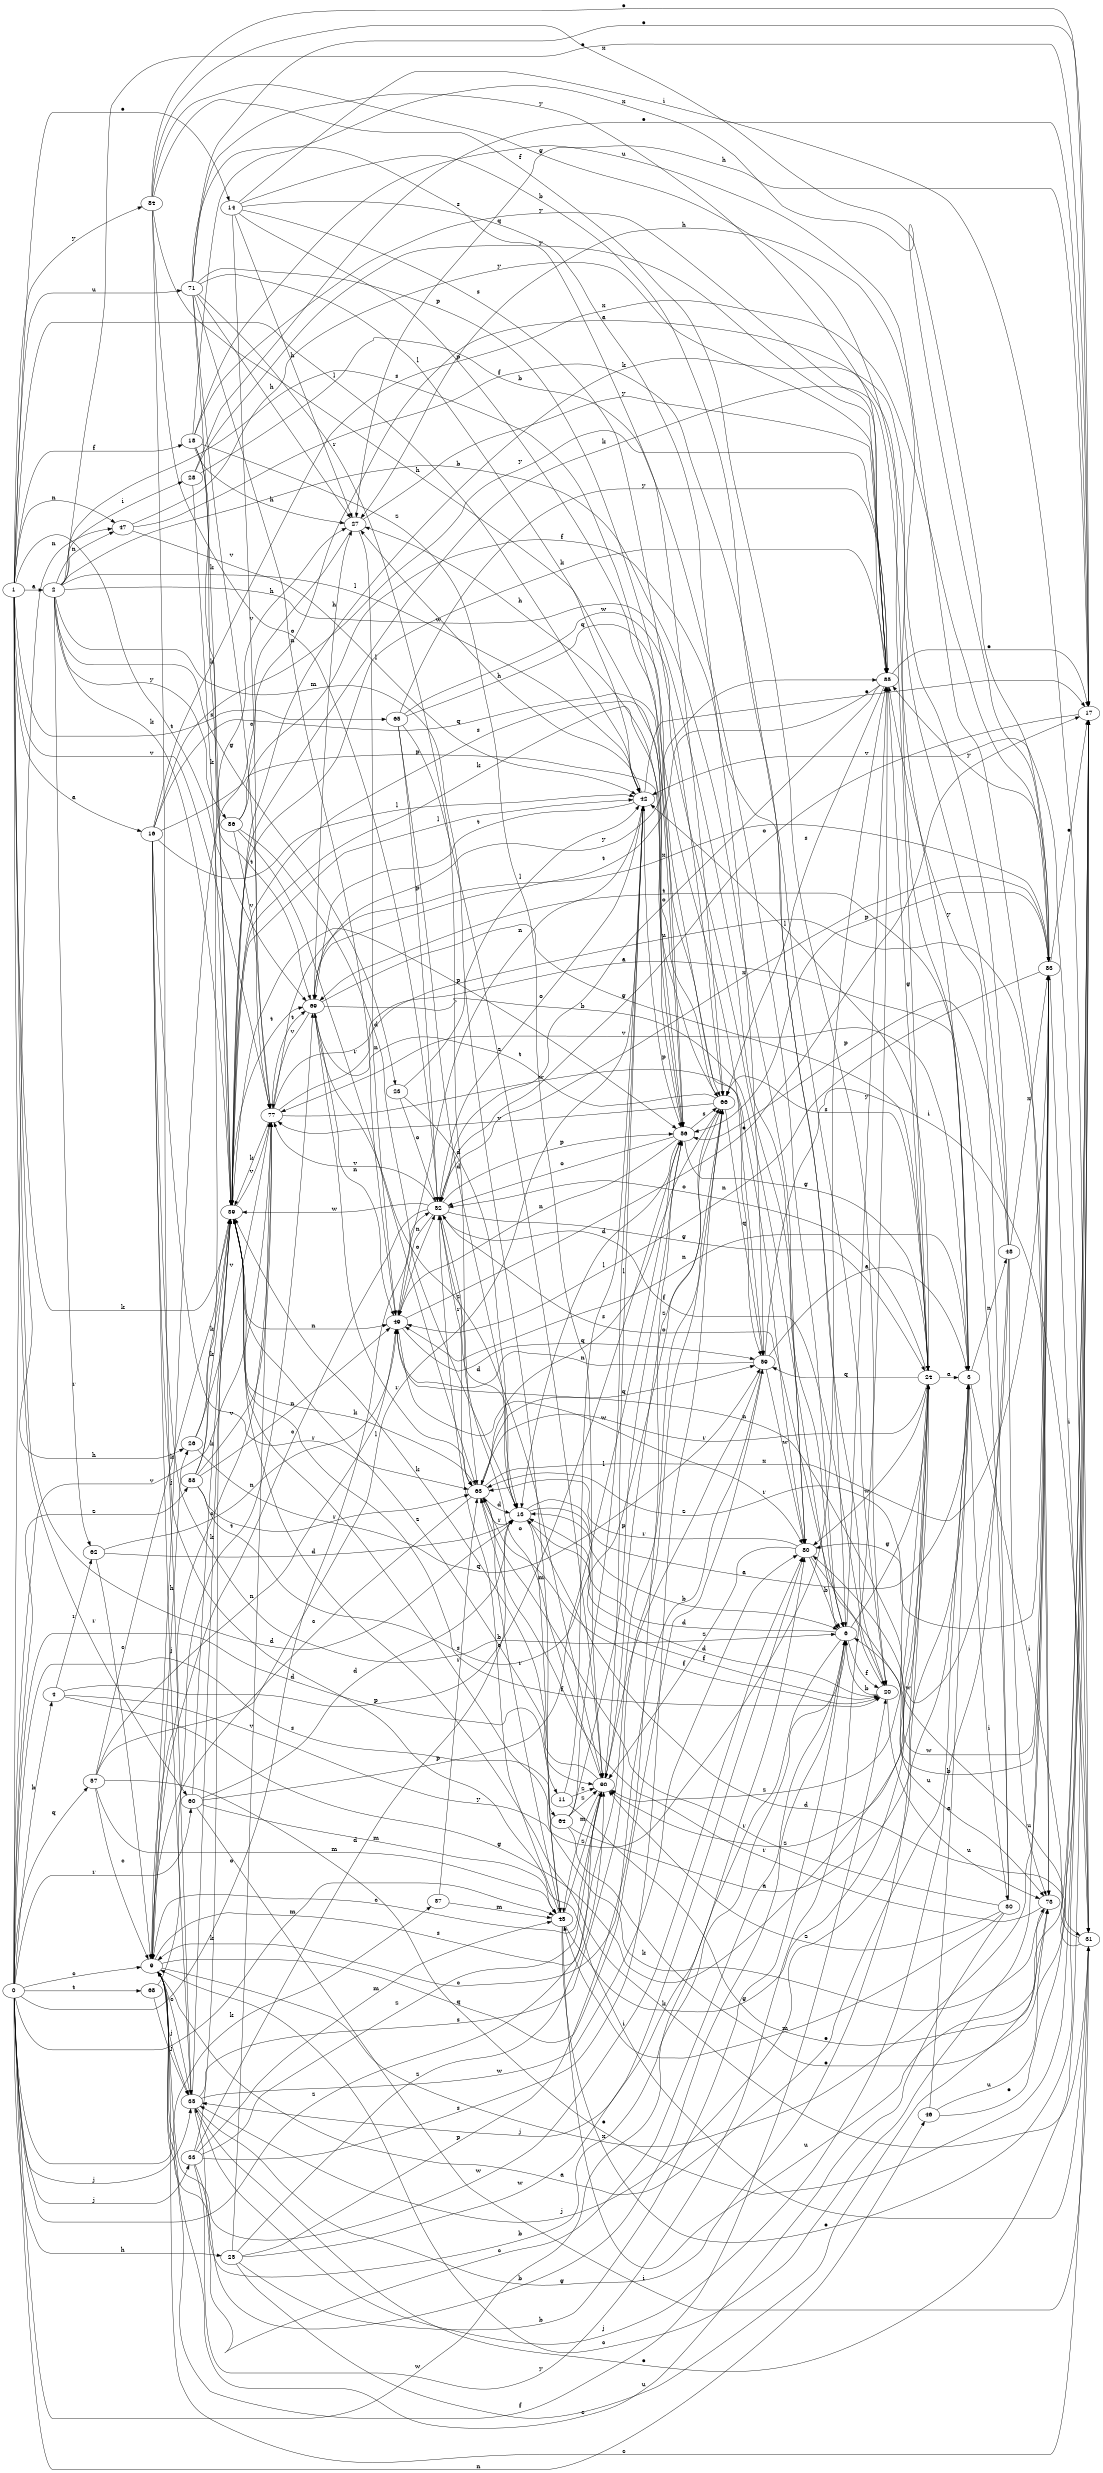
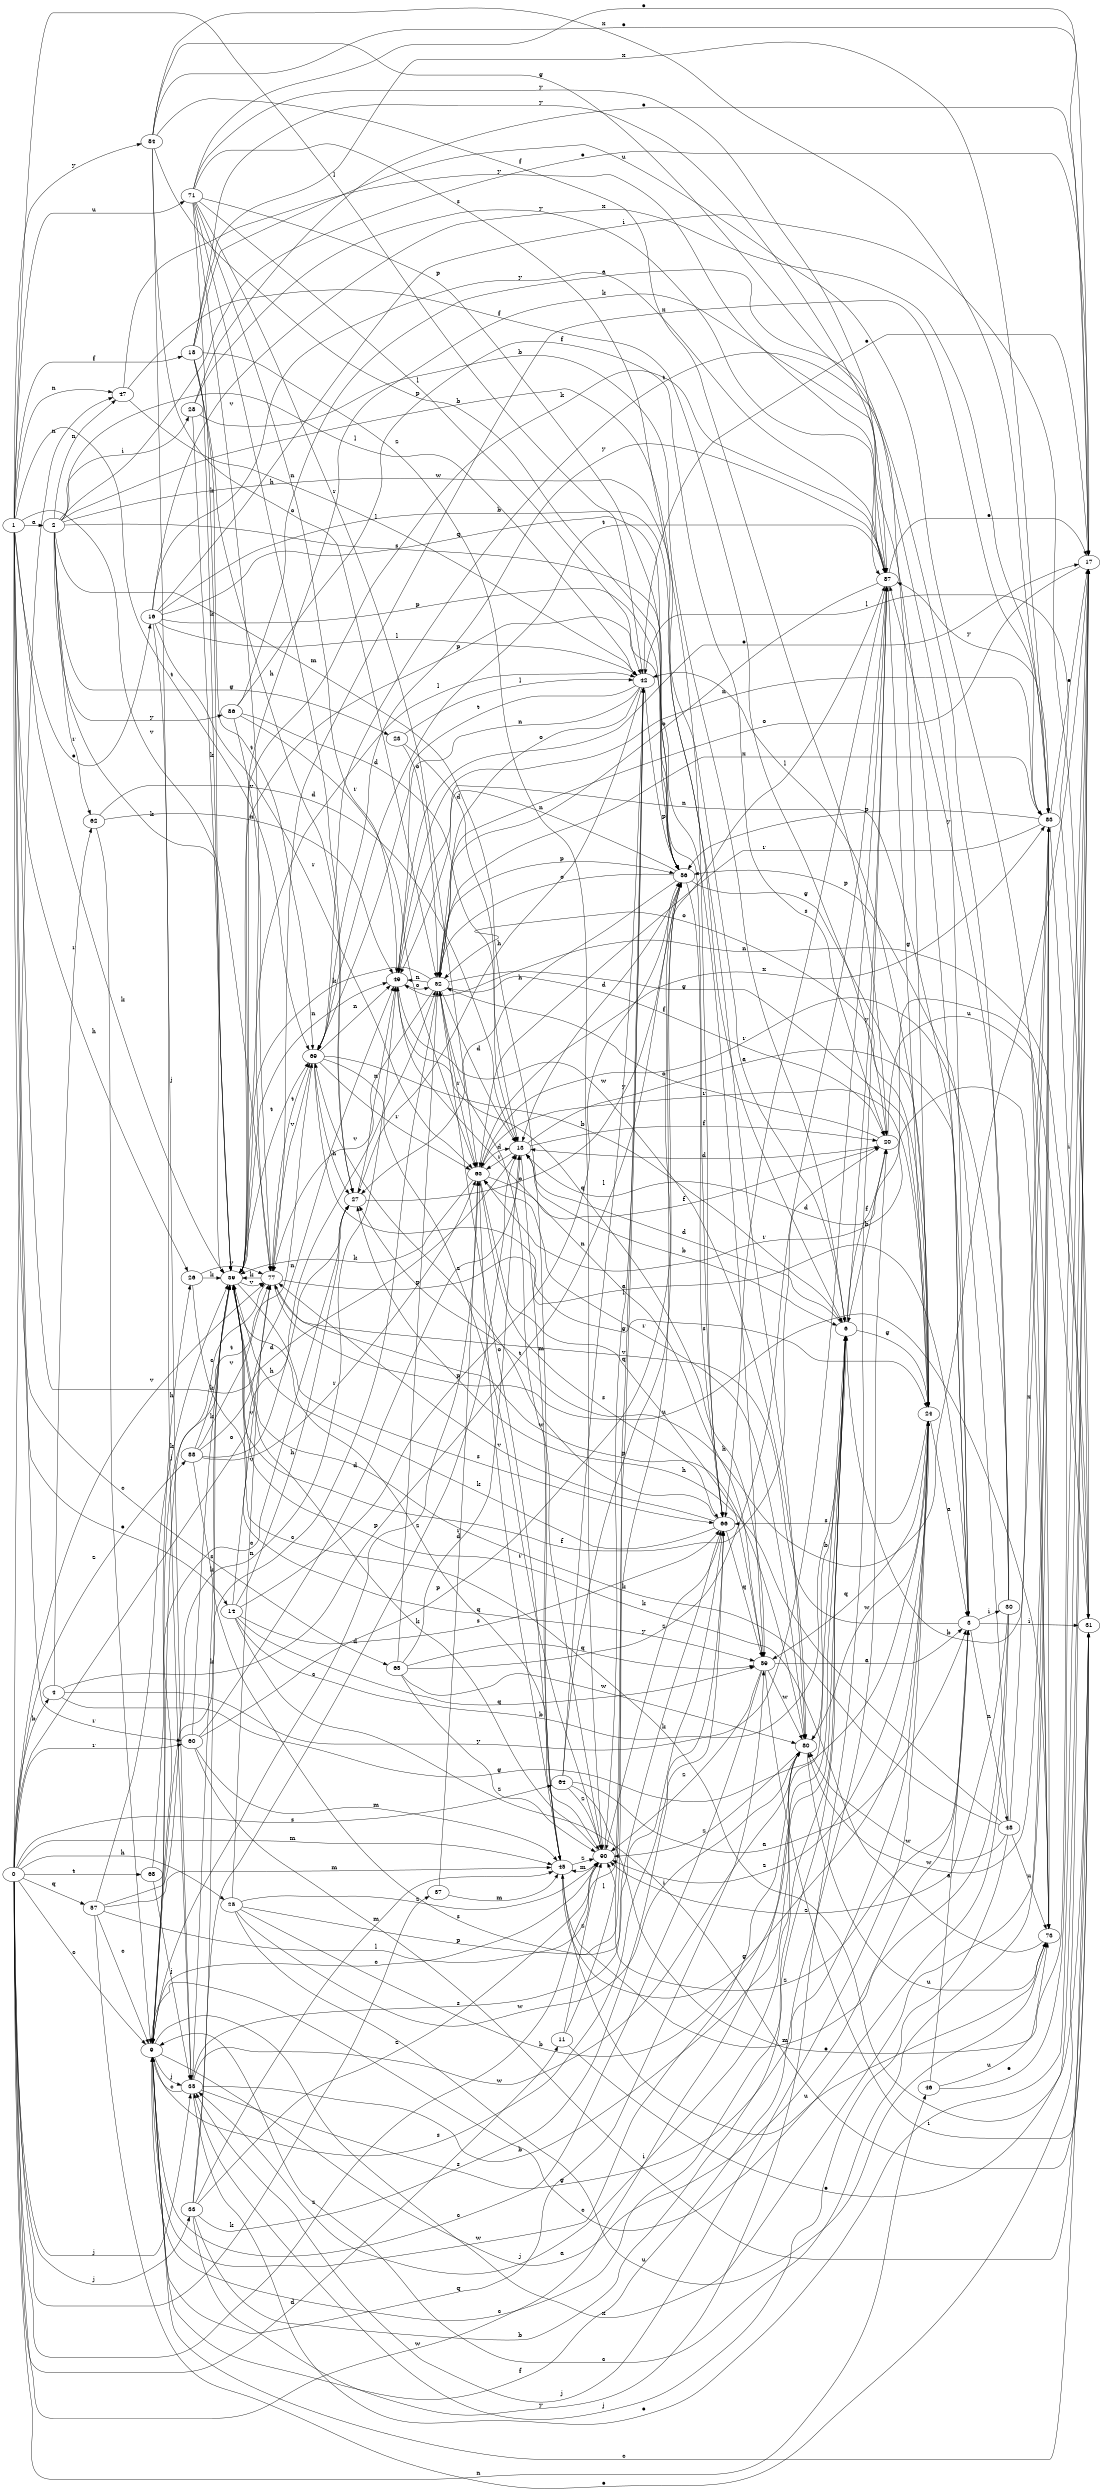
(418, 471) -> (418, 394)
(887, 680) -> (887, 580)
(867, 754) -> (867, 605)
(74, 798) -> (74, 756)
(334, 1209) -> (334, 981)
(1071, 1952) -> none
